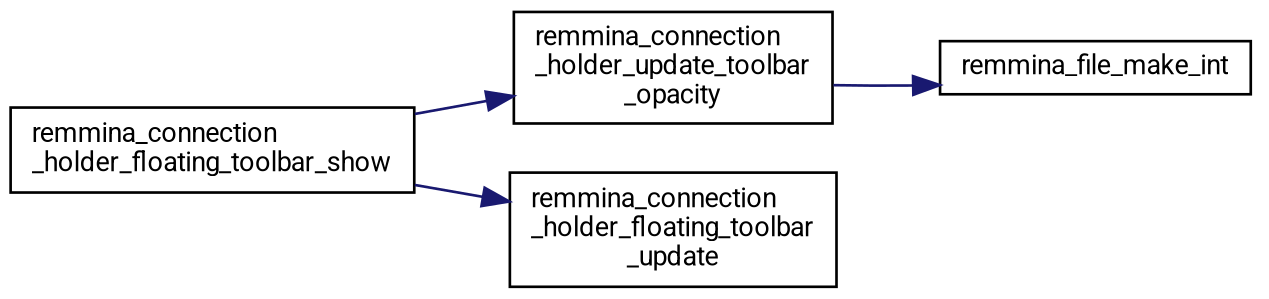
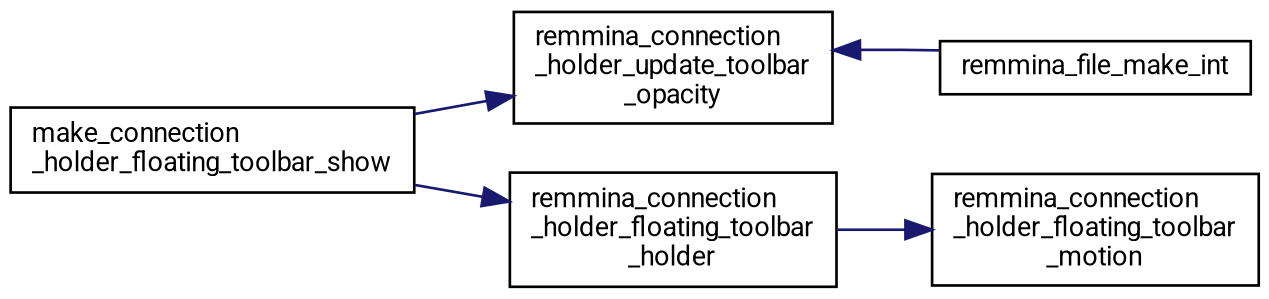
(873, 86) -> (900, 50)
(212, 150) -> (212, 150)
(673, 230) -> (673, 230)
none -> (1095, 230)
